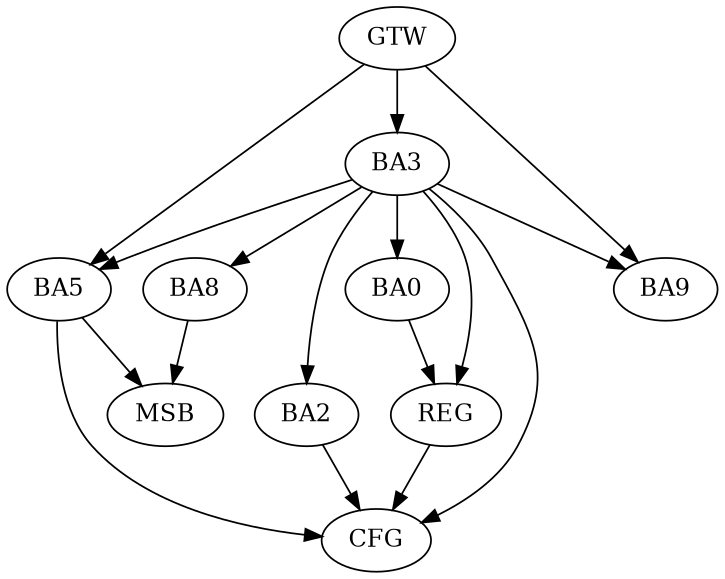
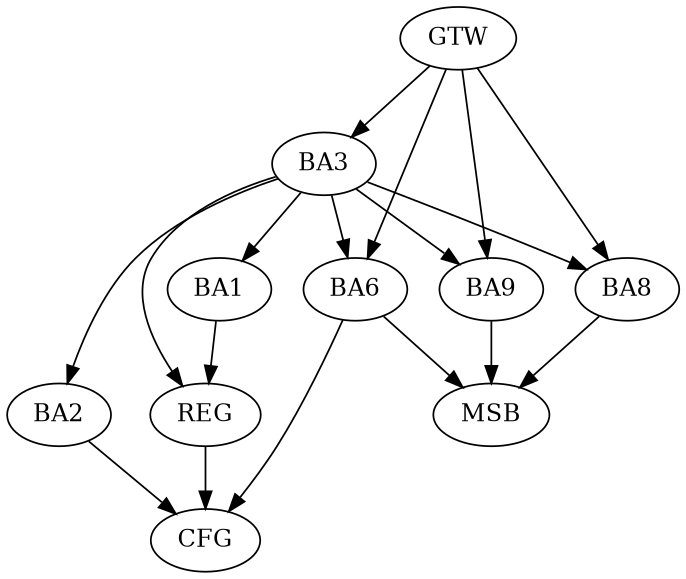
none -> (538, 156)
(59, 289) -> (355, 289)
(397, 289) -> (219, 289)
none -> (491, 344)
(535, 356) -> none
